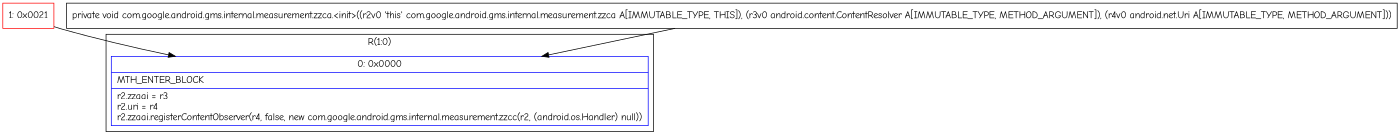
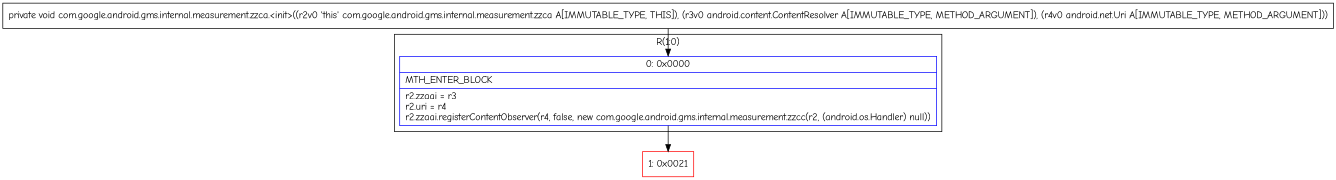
(111, 42) -> (668, 136)
